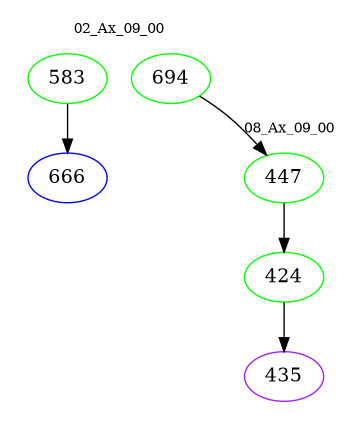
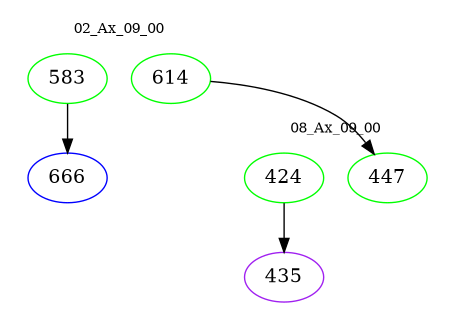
(171, 79) -> (171, 79)
(284, 221) -> none
